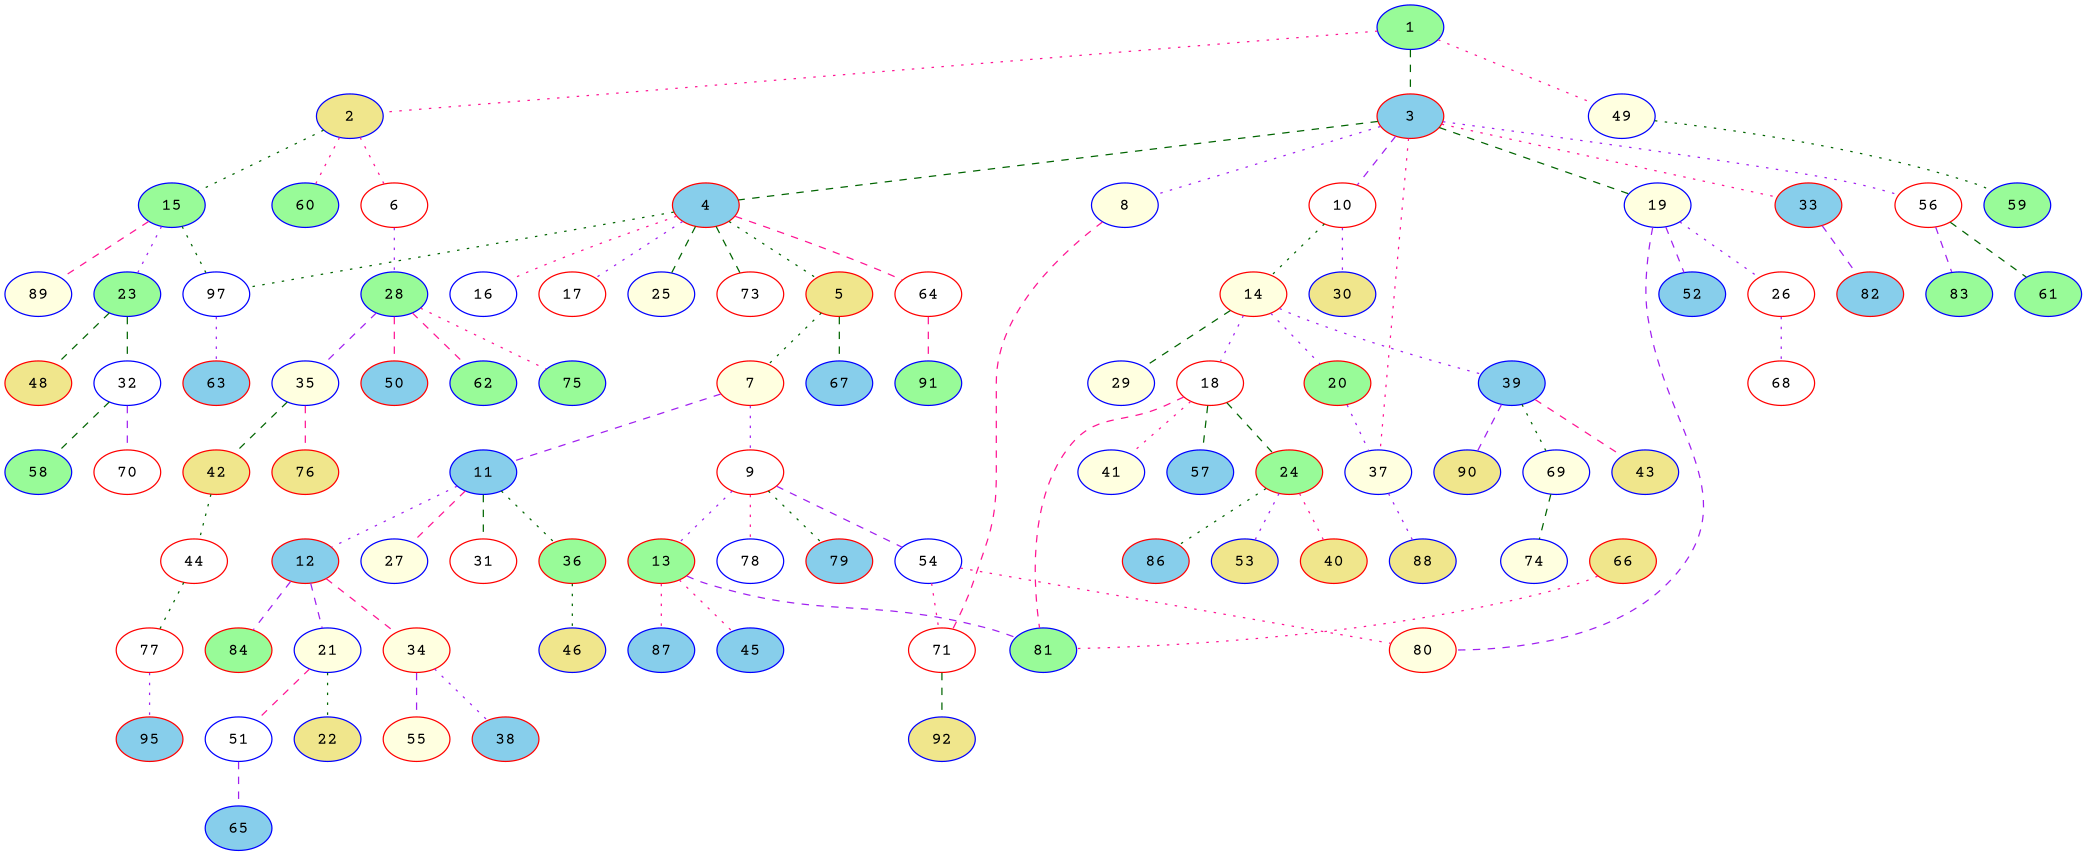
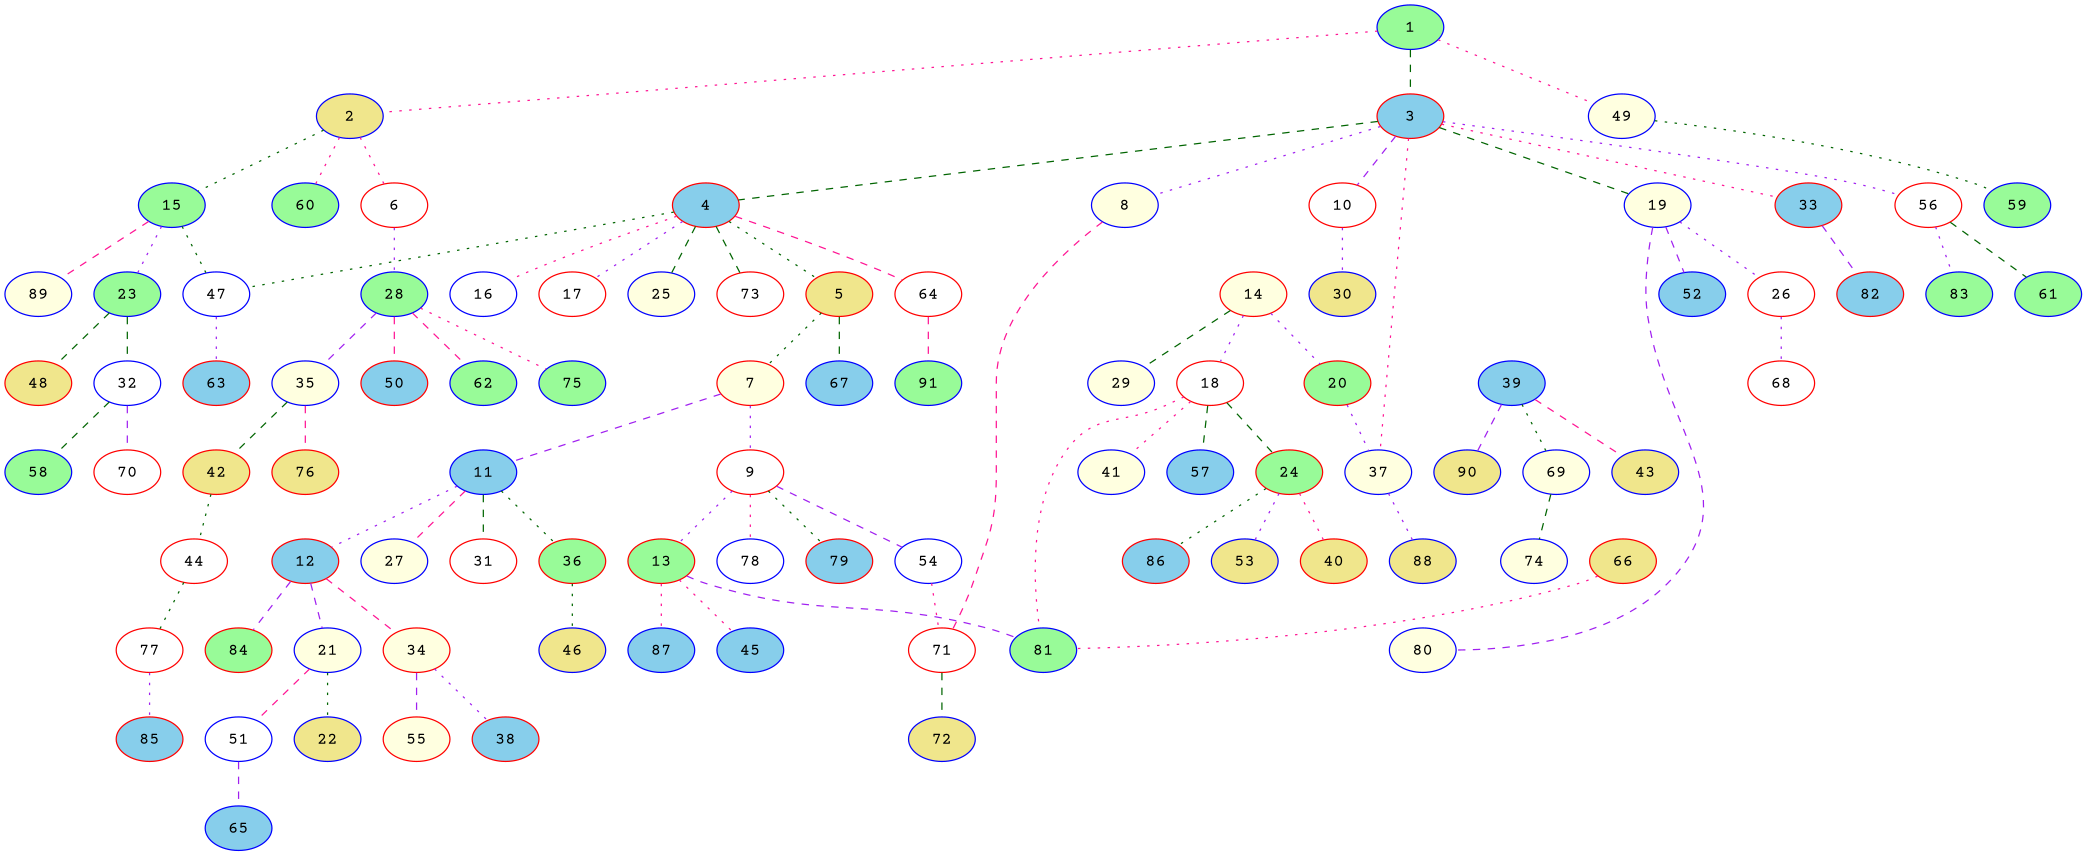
(1944, 249) -> (1944, 249)
(1298, 250) -> none
(216, 294) -> (216, 294)
(1379, 345) -> none
(1053, 473) -> (1053, 473)
(1176, 606) -> none
(1423, 650) -> (1423, 650)
(150, 739) -> (150, 739)
(942, 739) -> (942, 739)
